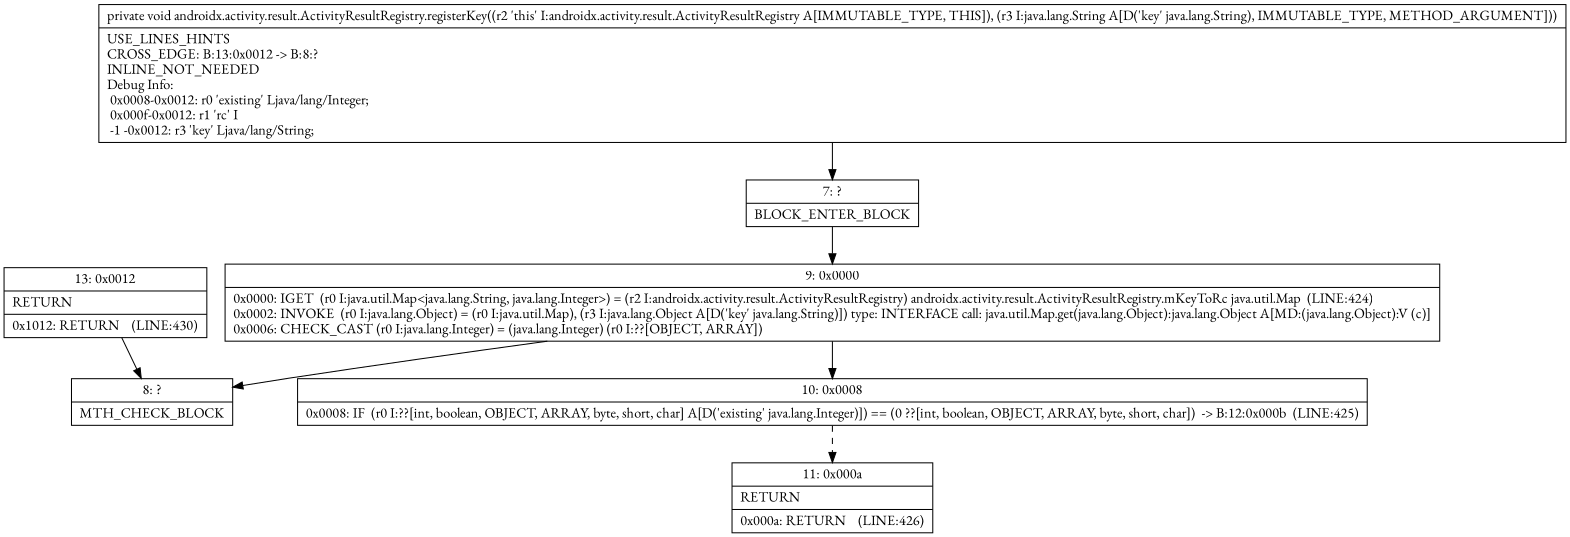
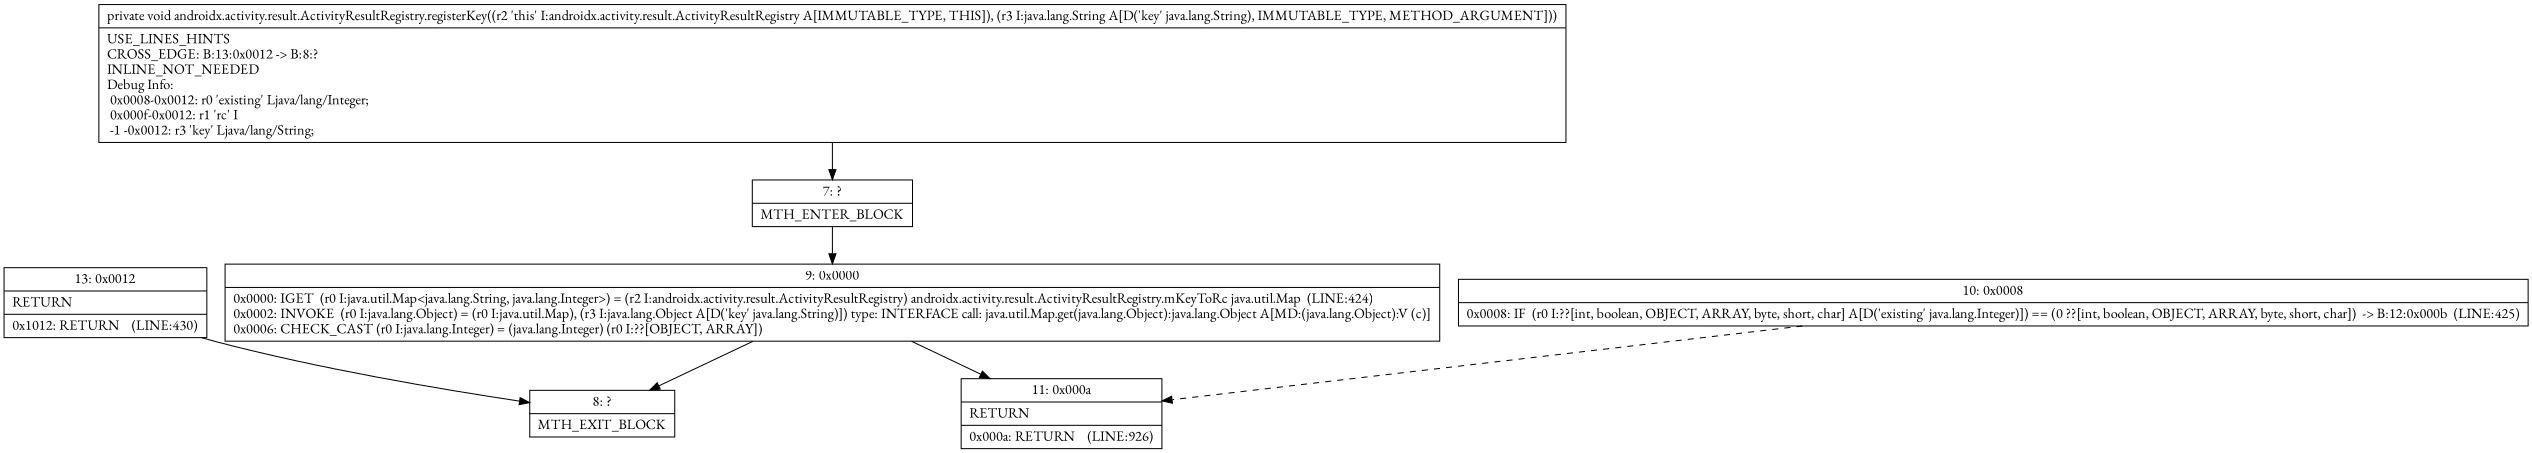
(832, 214) -> (832, 214)
(832, 355) -> (946, 358)
(152, 413) -> (602, 425)
(832, 521) -> (1062, 436)
